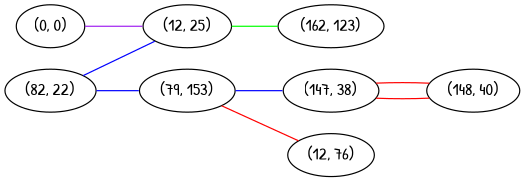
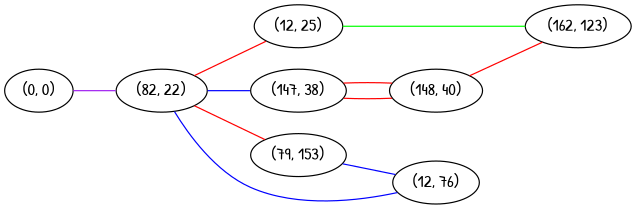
(114, 26) -> (94, 91)
(119, 58) -> (230, 58)
none -> (506, 59)
(118, 91) -> (230, 123)
(259, 91) -> (229, 91)
(260, 123) -> (369, 169)
none -> (270, 194)
